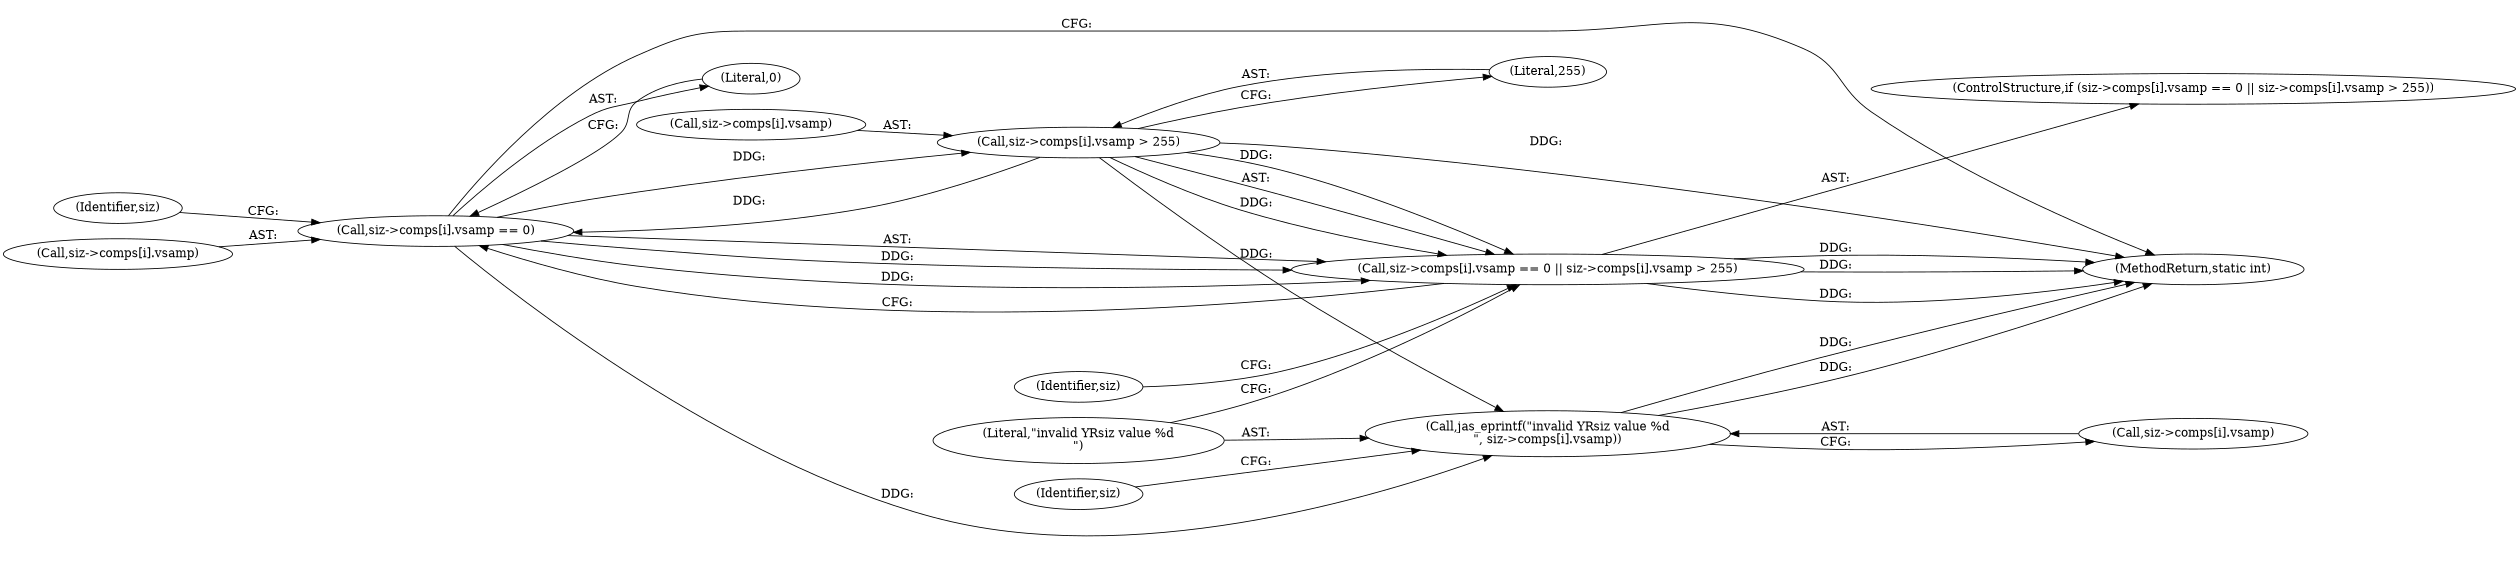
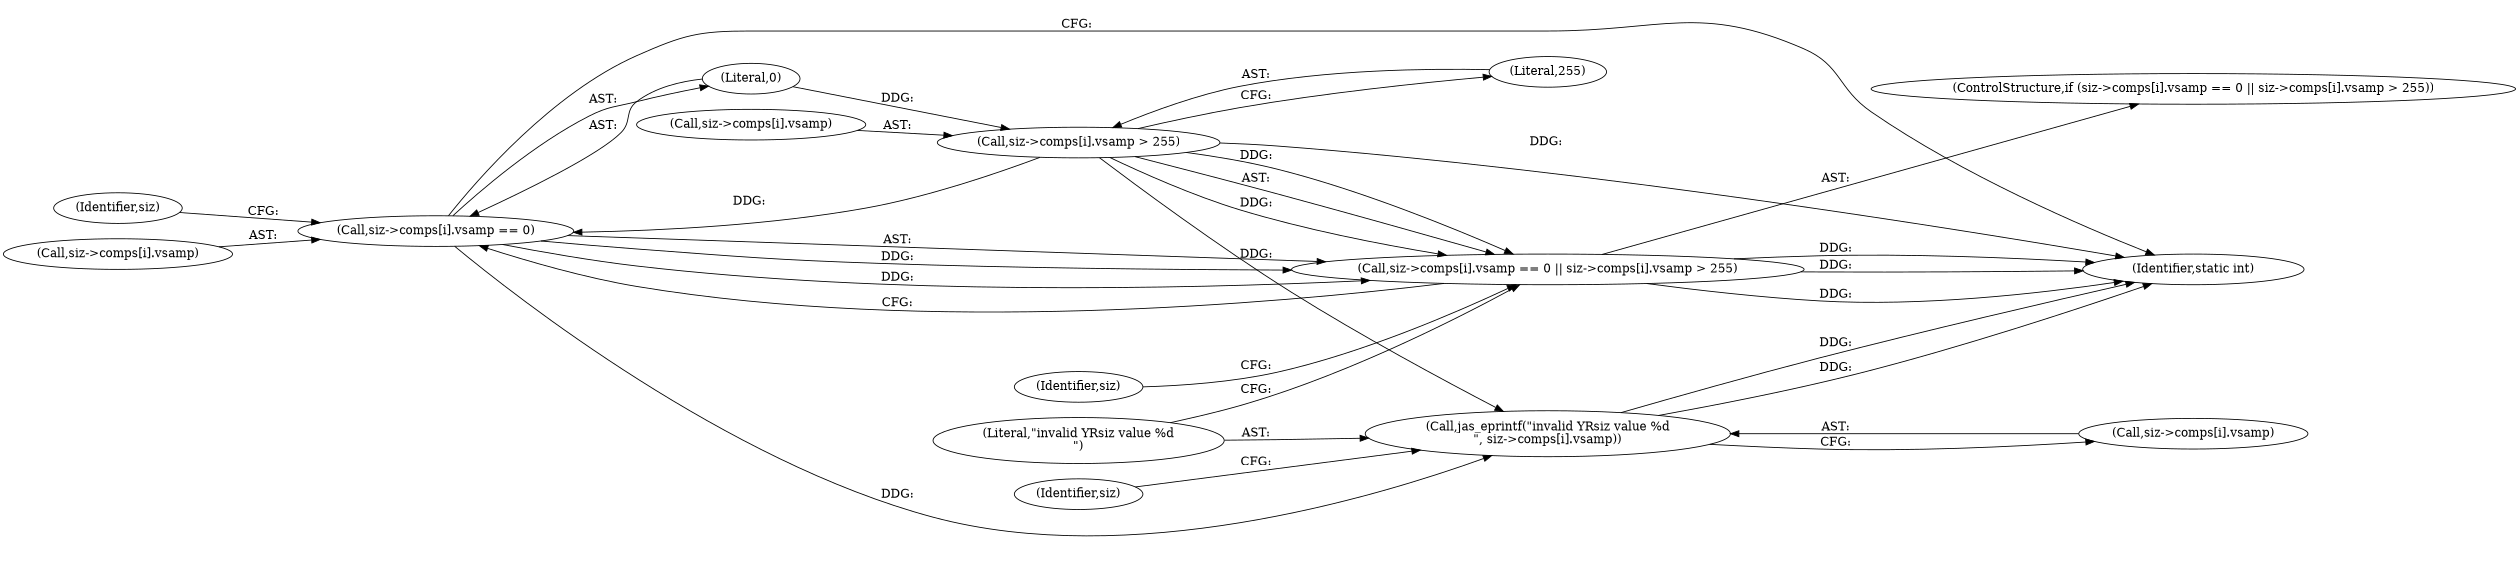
(605, 126) -> (605, 126)
(729, 180) -> (897, 107)
(2193, 269) -> (2193, 269)
